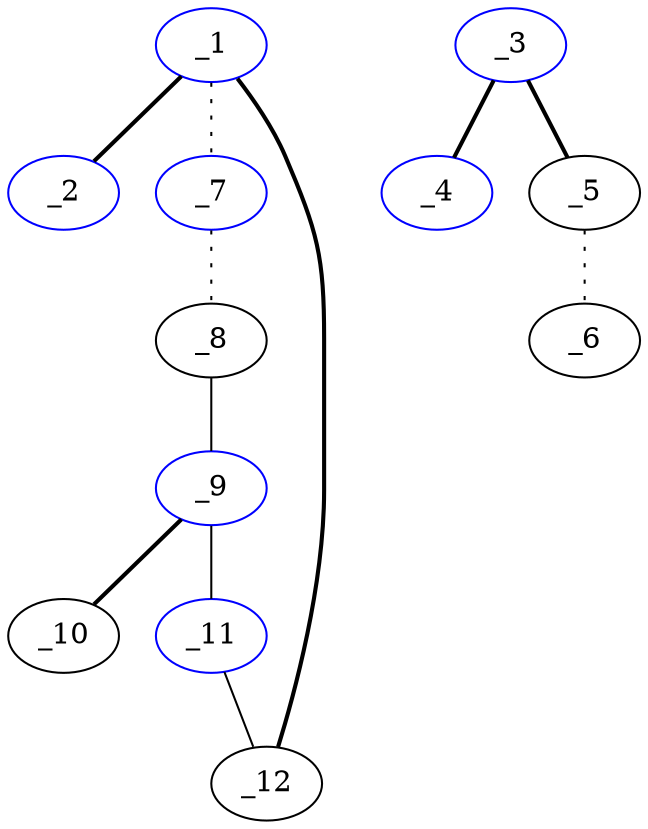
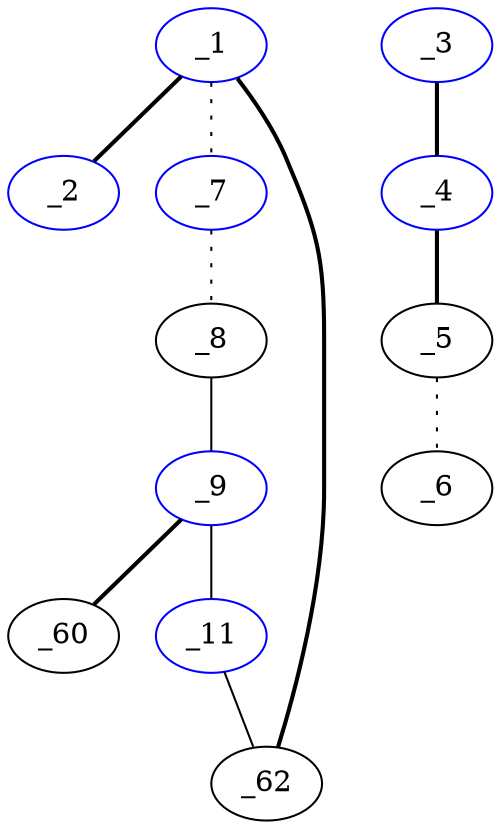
(548, 119) -> (437, 267)
(64, 636) -> (64, 636)
(267, 784) -> (267, 784)
